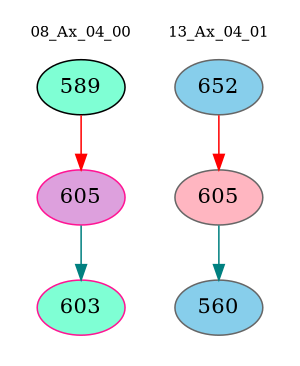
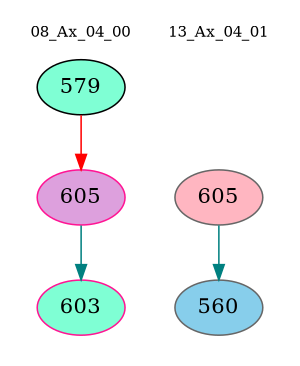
(81, 87) -> (81, 87)
(219, 87) -> none
